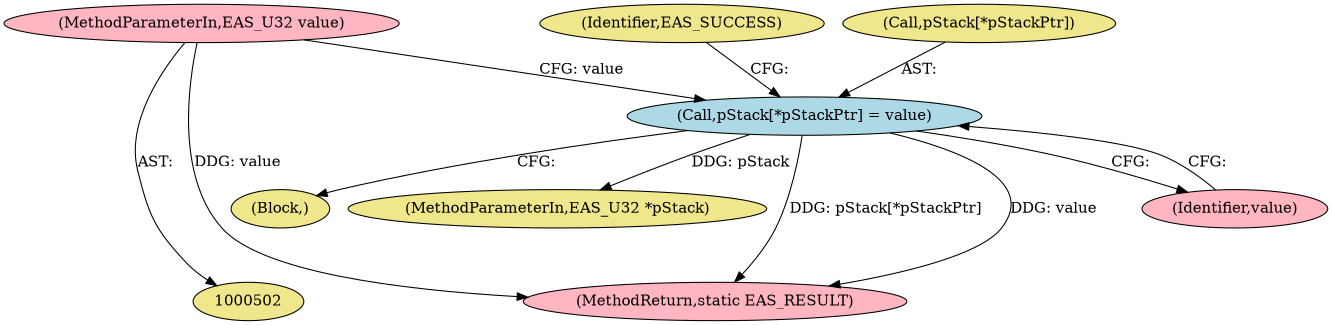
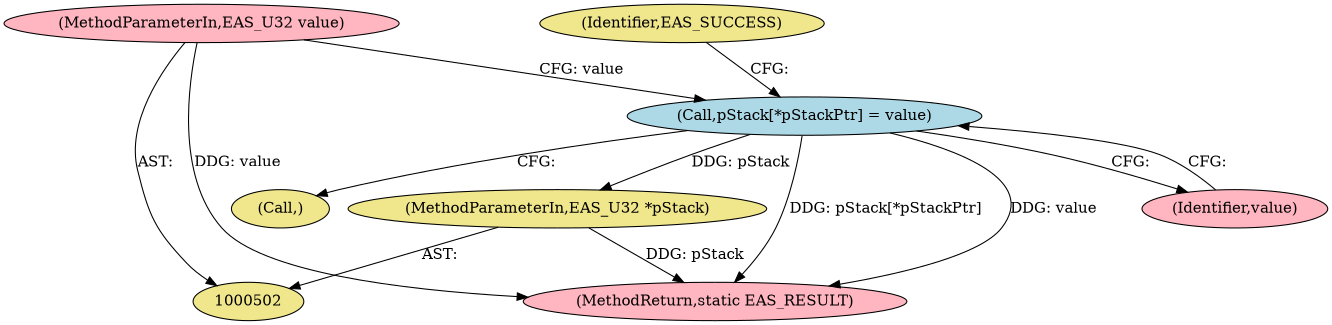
(979, 23) -> none
(280, 209) -> (280, 209)
none -> (632, 253)
none -> (399, 256)
